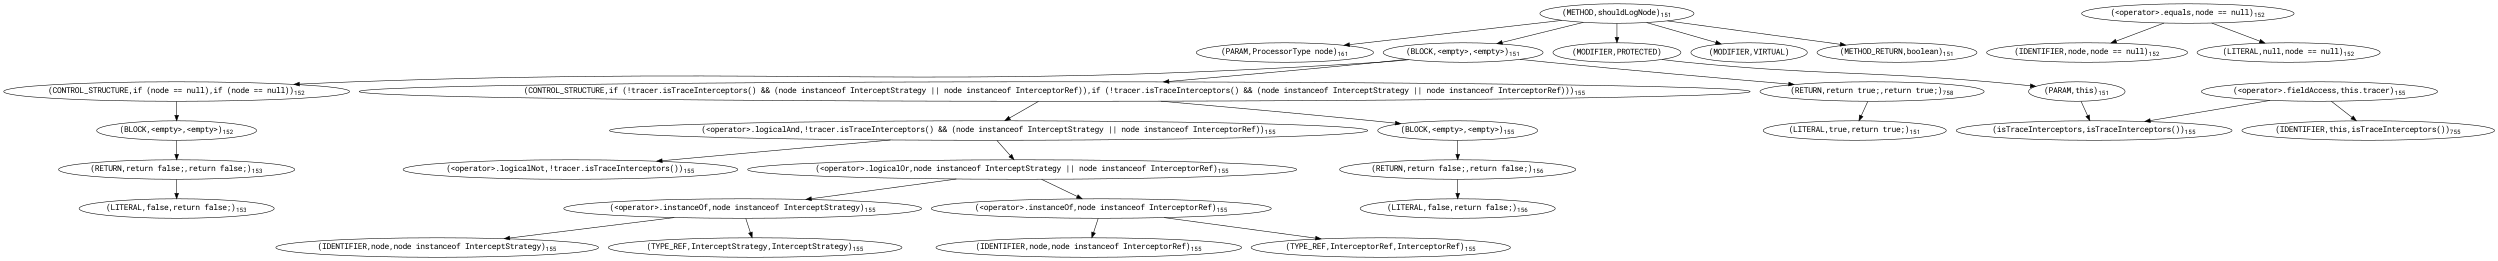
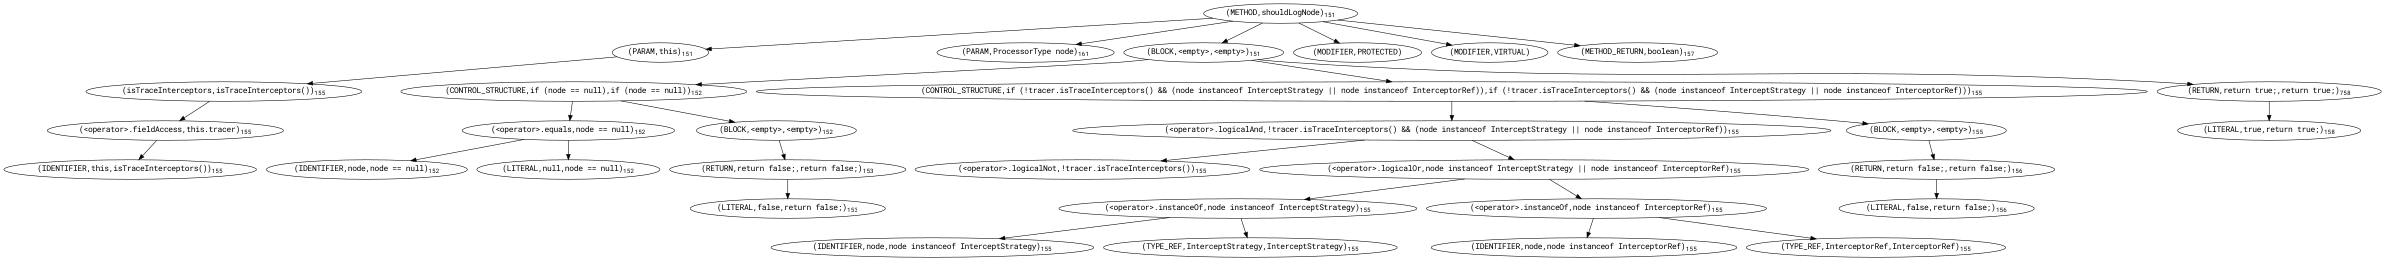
(1948, 52) -> (1689, 52)
(1846, 73) -> (962, 34)
none -> (571, 108)
(2210, 110) -> (197, 109)
(1915, 130) -> (2330, 130)
(2455, 130) -> (217, 169)
